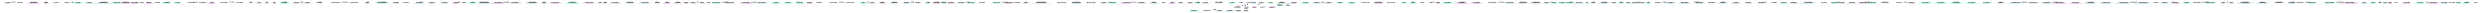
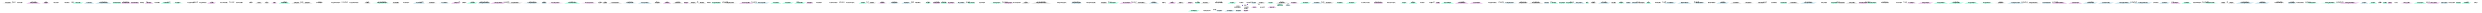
(1925, 3) -> (1925, 3)
